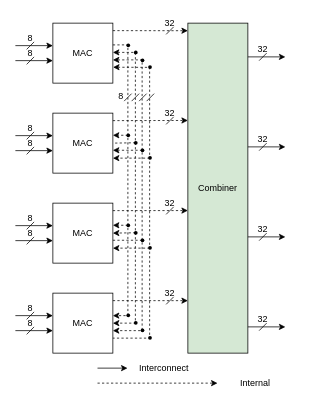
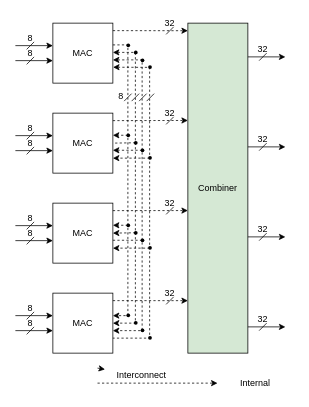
(165, 368) -> (143, 375)
